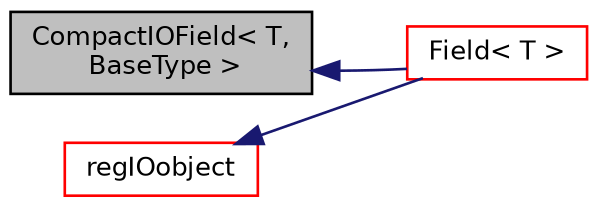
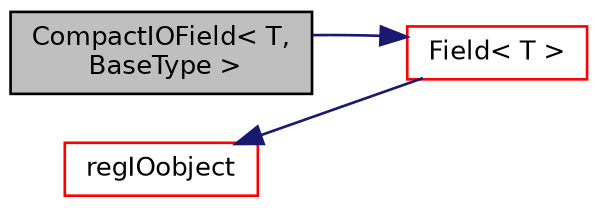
(373, 70) -> (347, 35)
